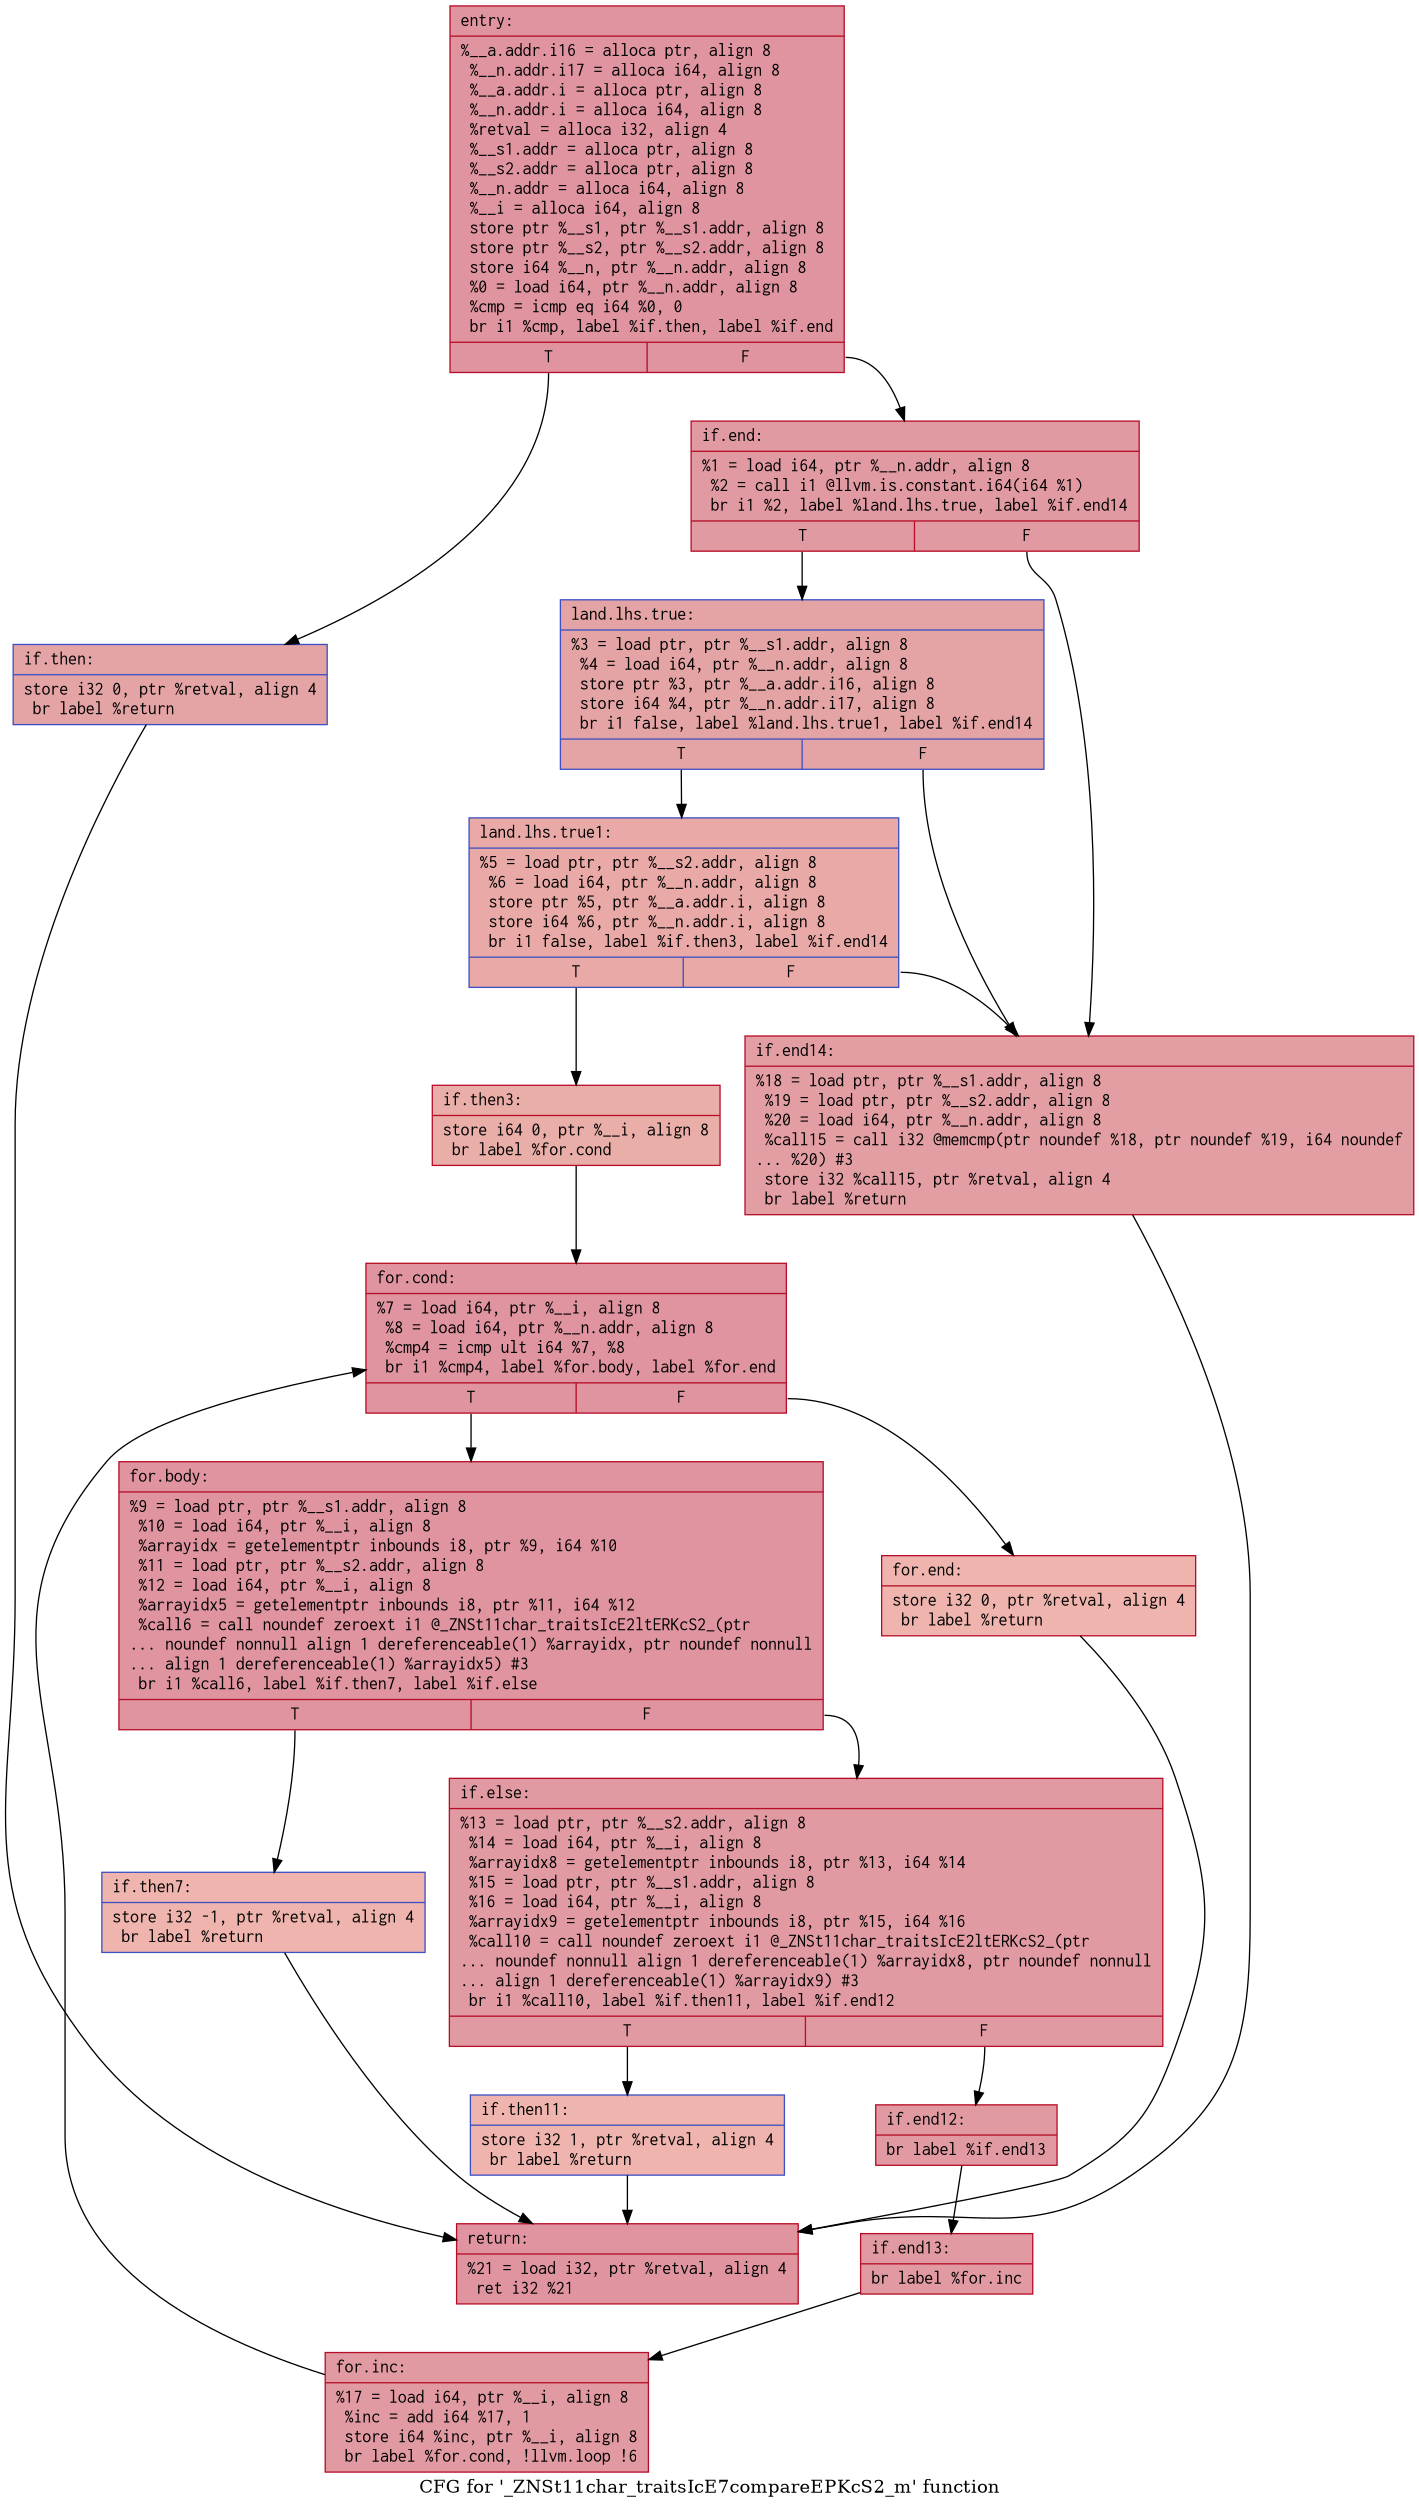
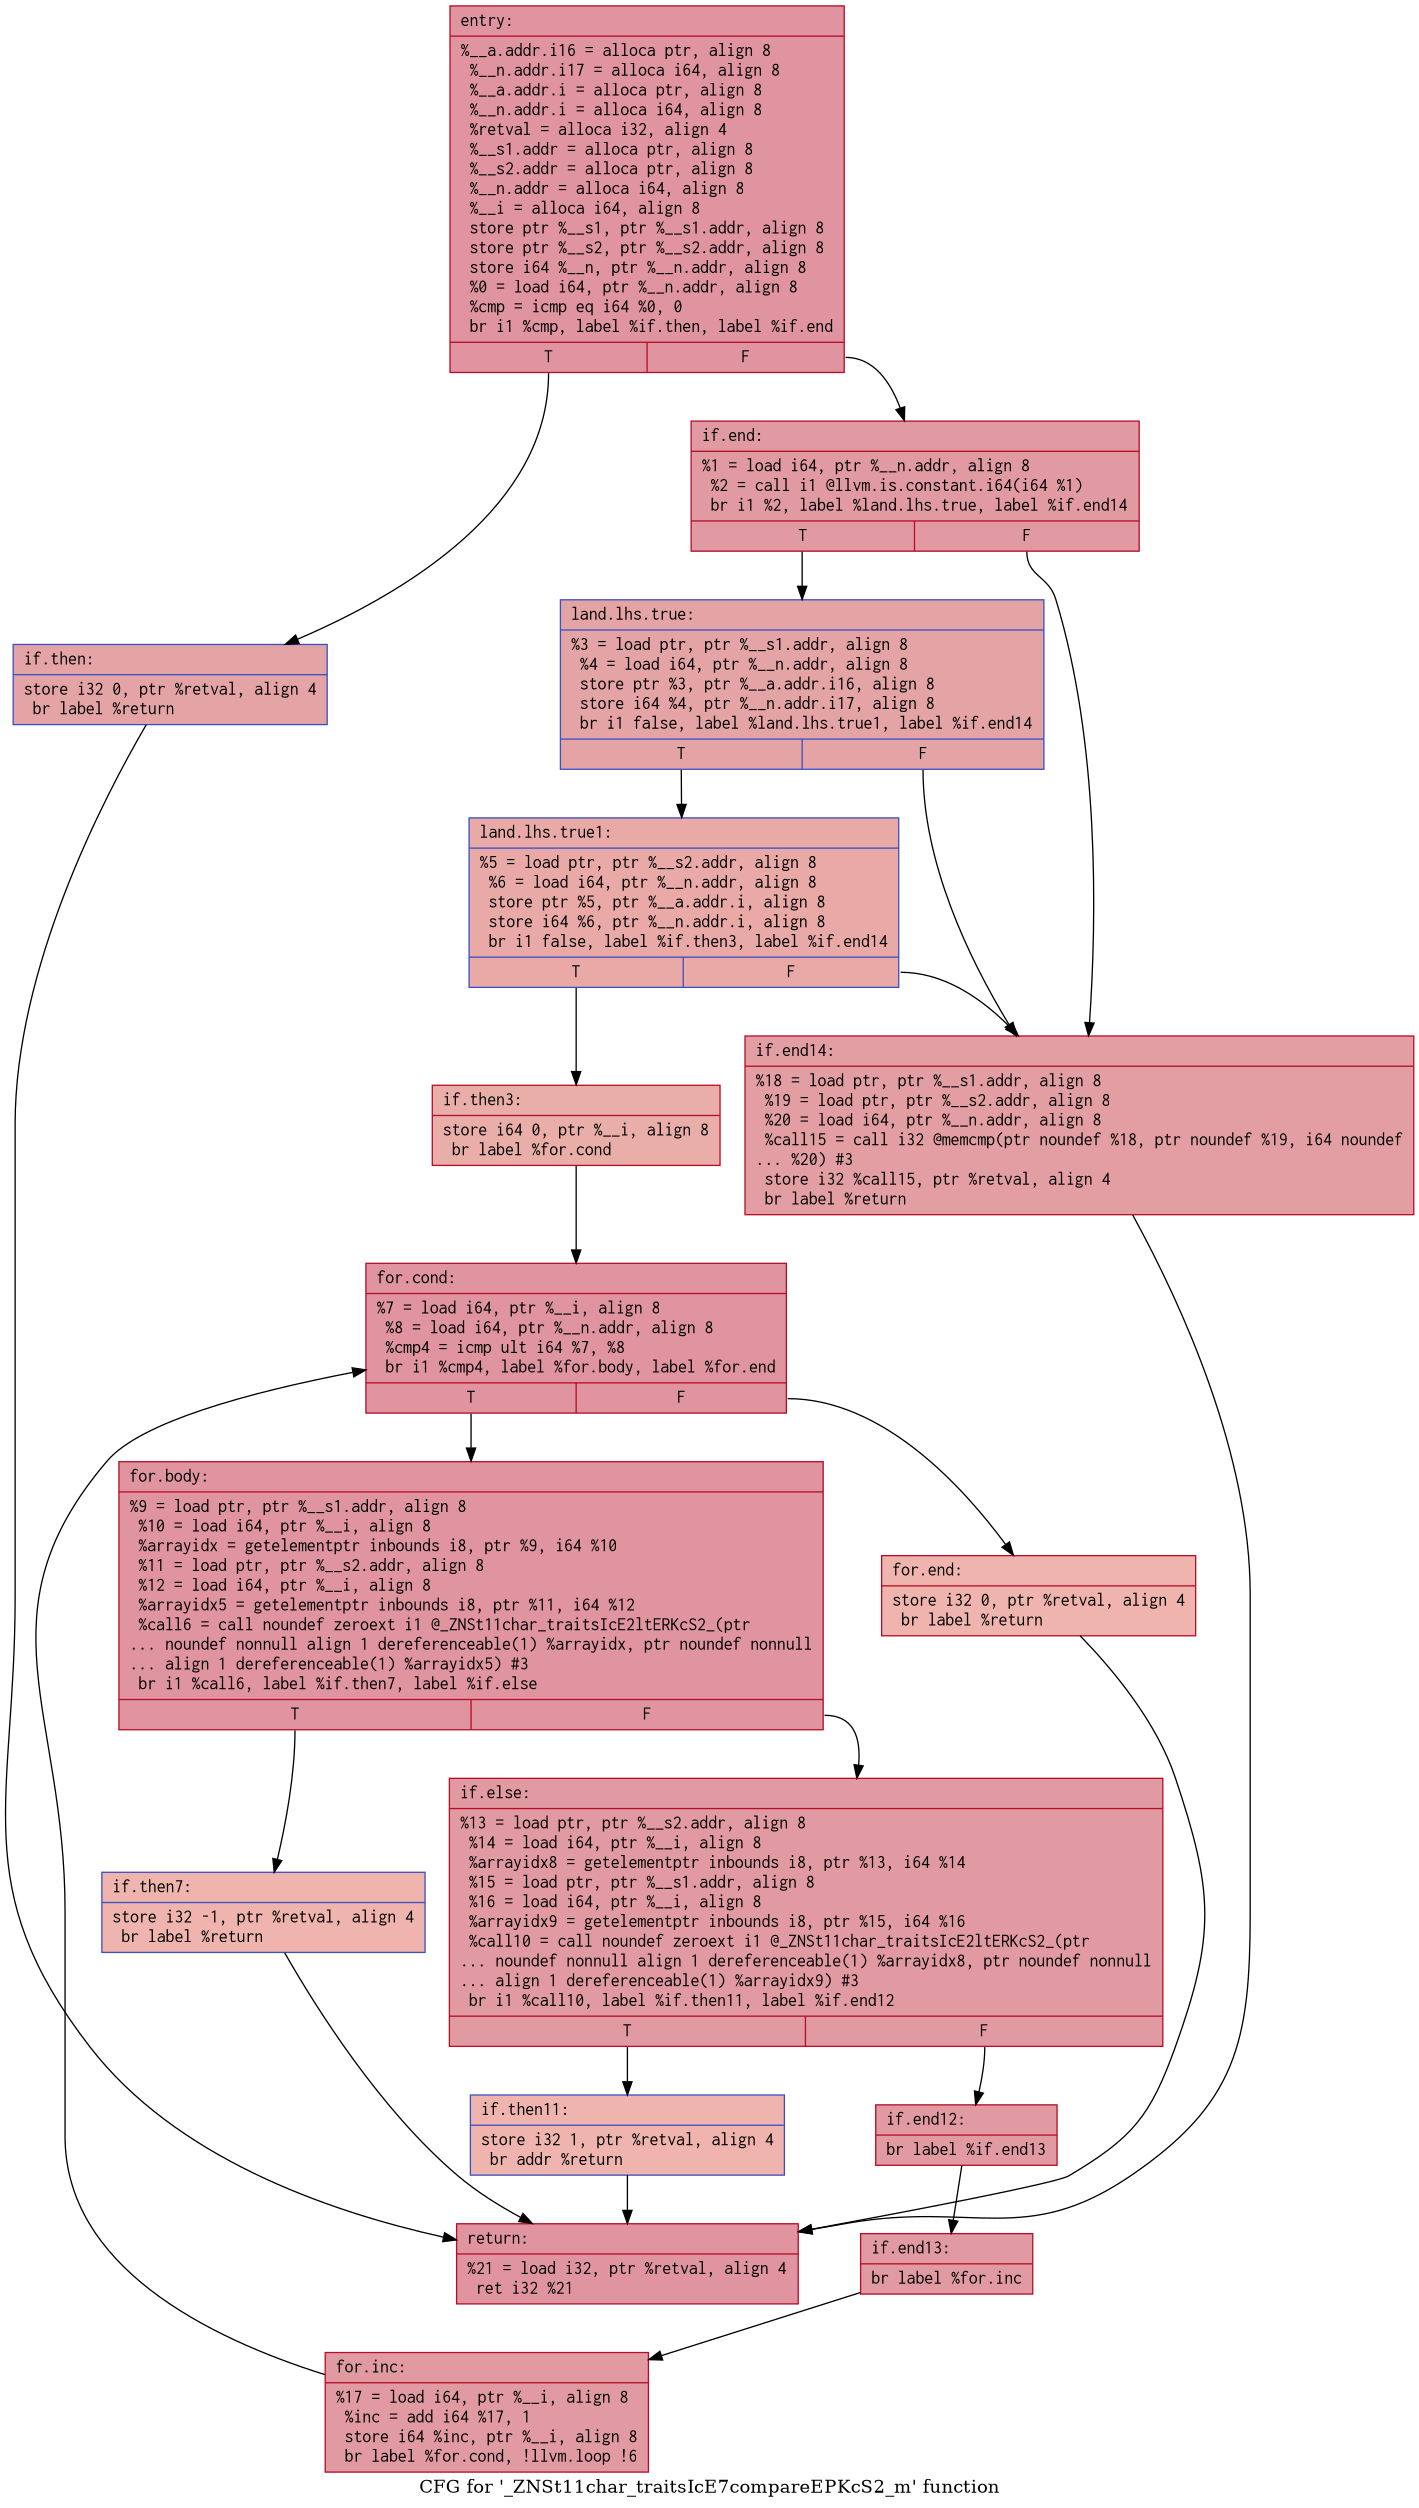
(556, 2159) -> (553, 2159)
